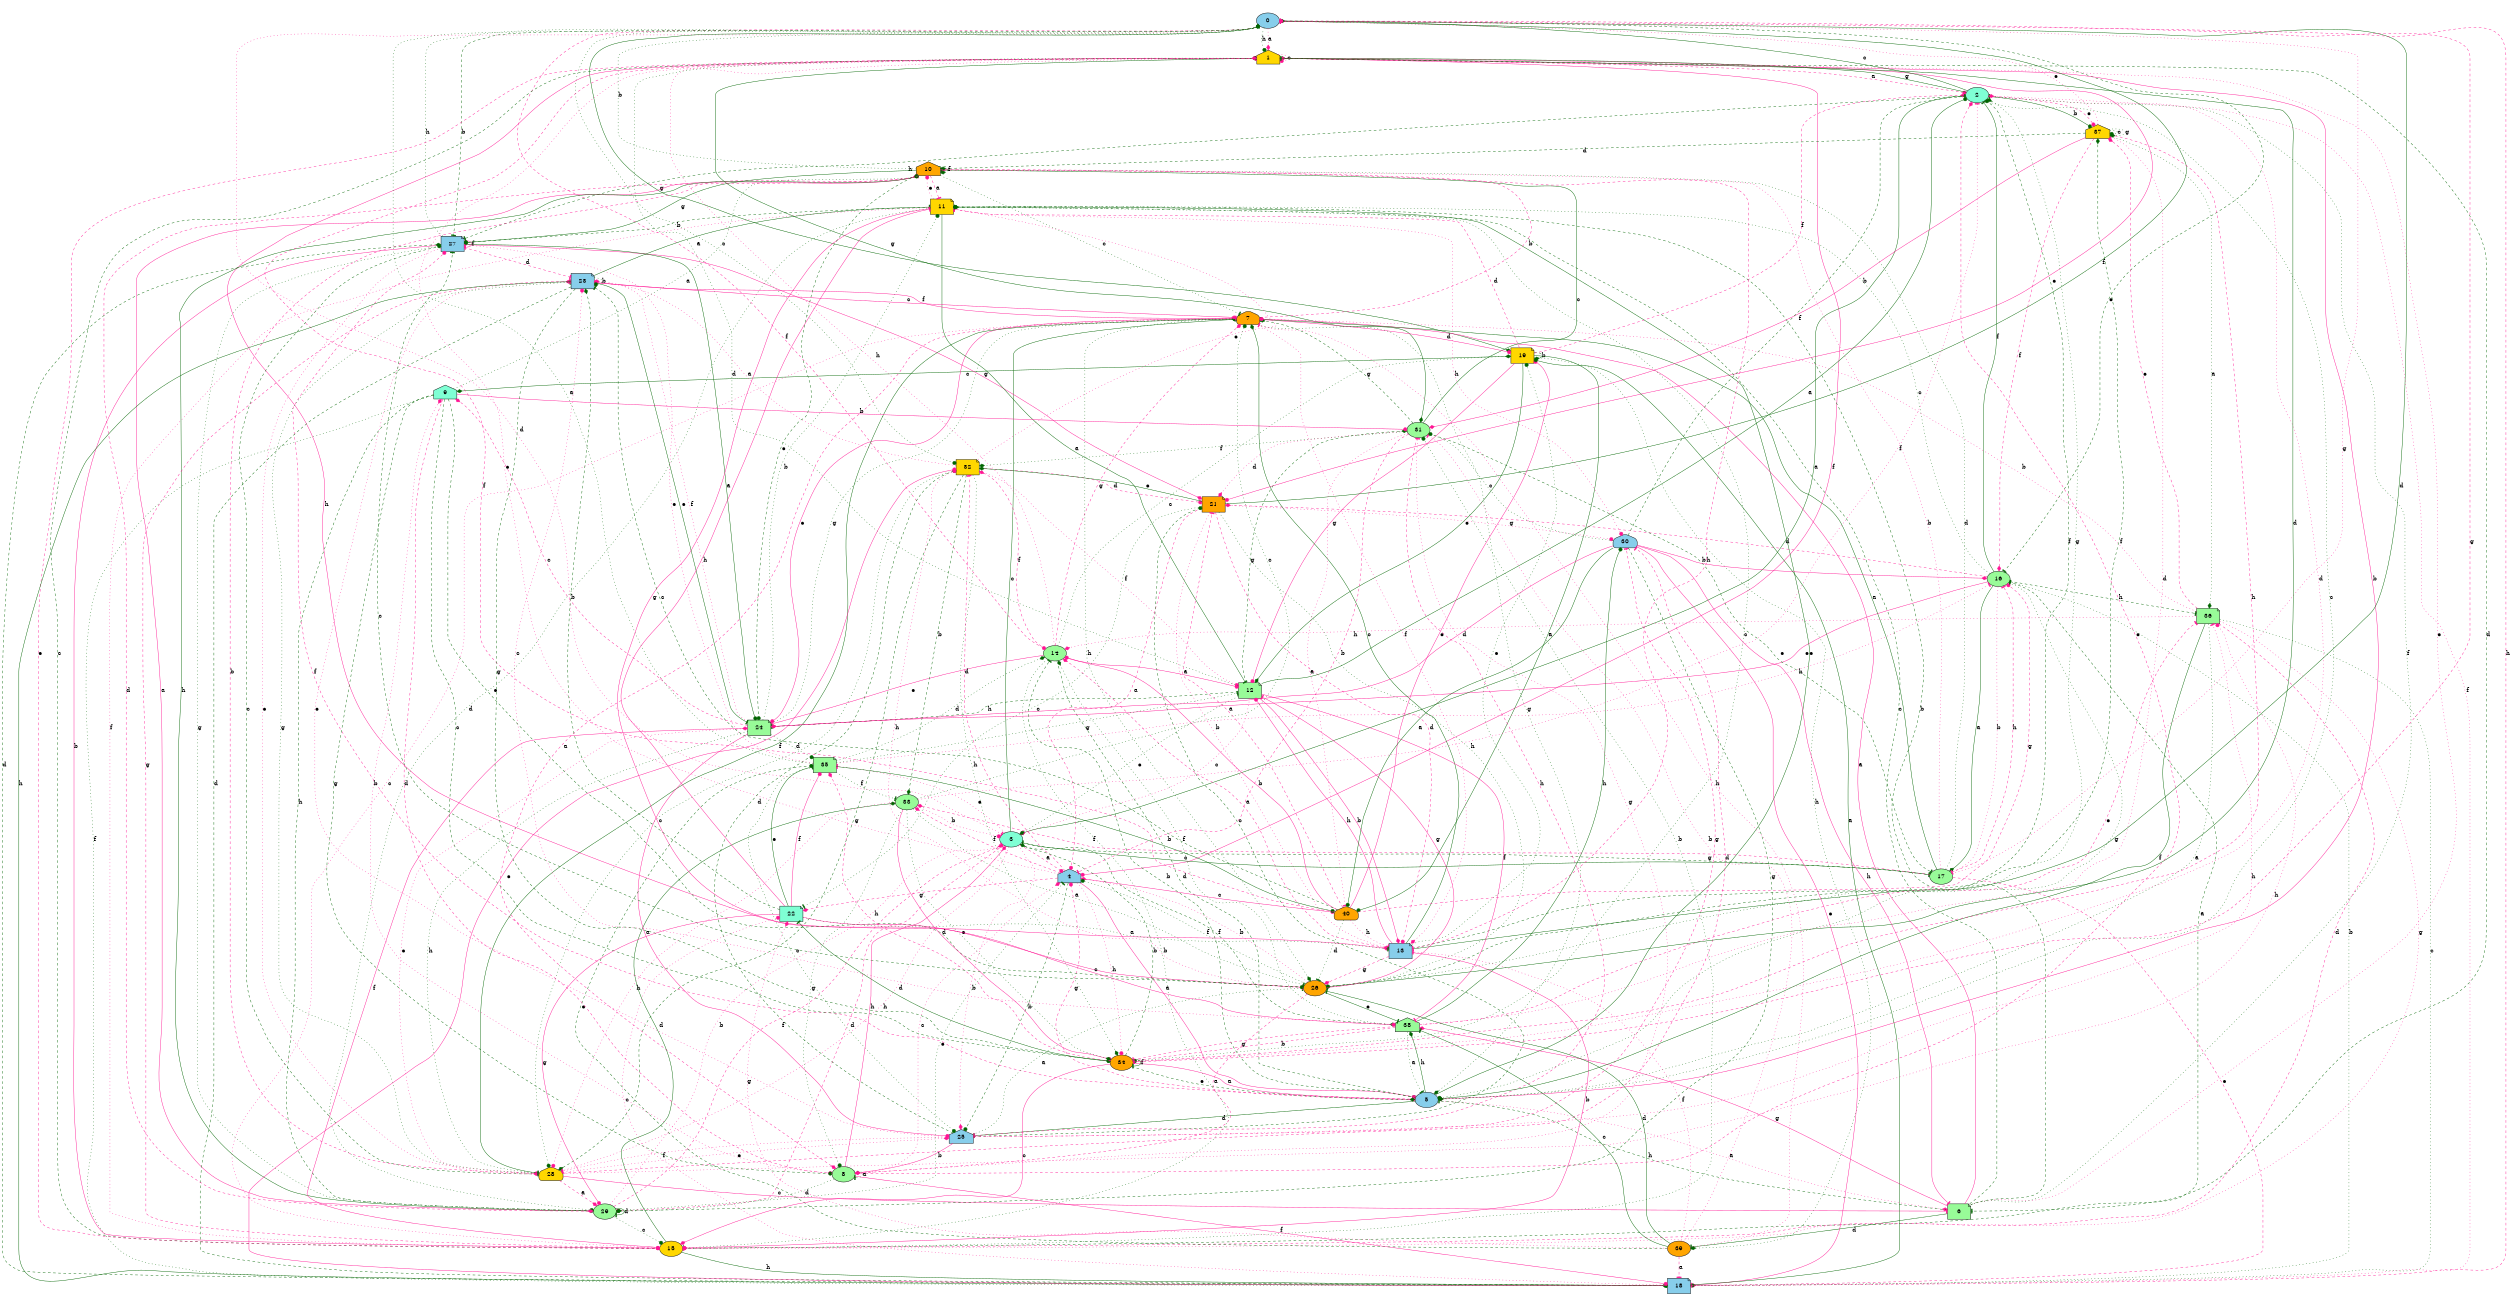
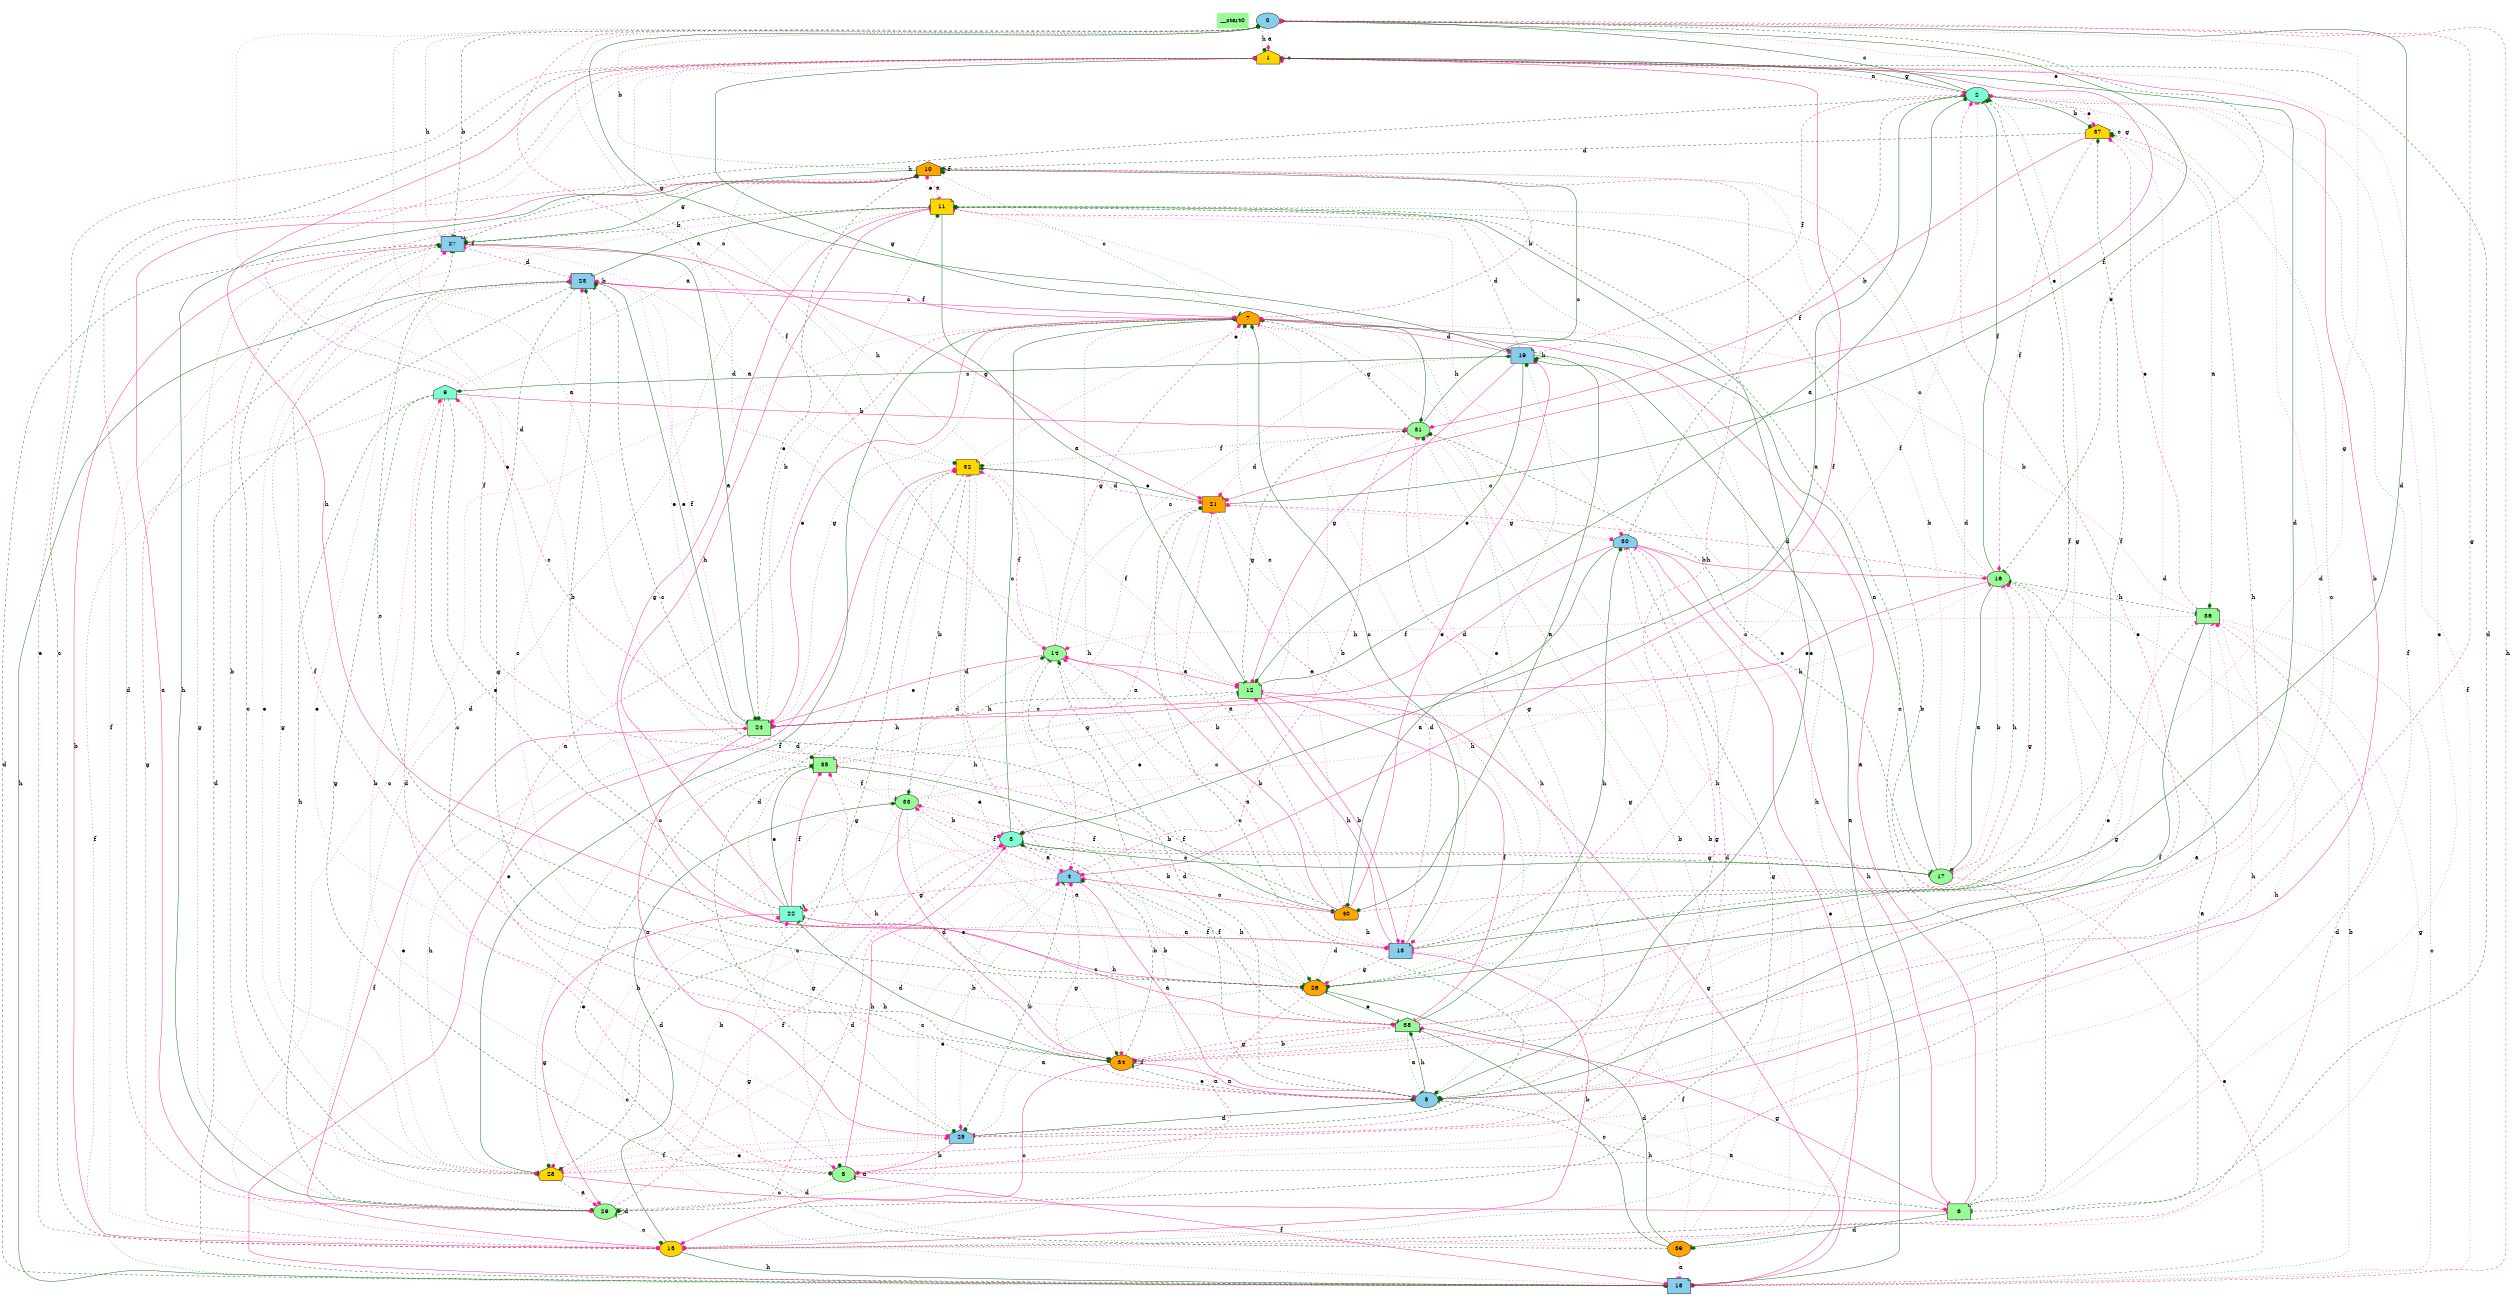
none -> (1233, 21)
(1522, 356) -> (1522, 356)
(1434, 844) -> (1682, 963)
(1095, 929) -> (1112, 928)
